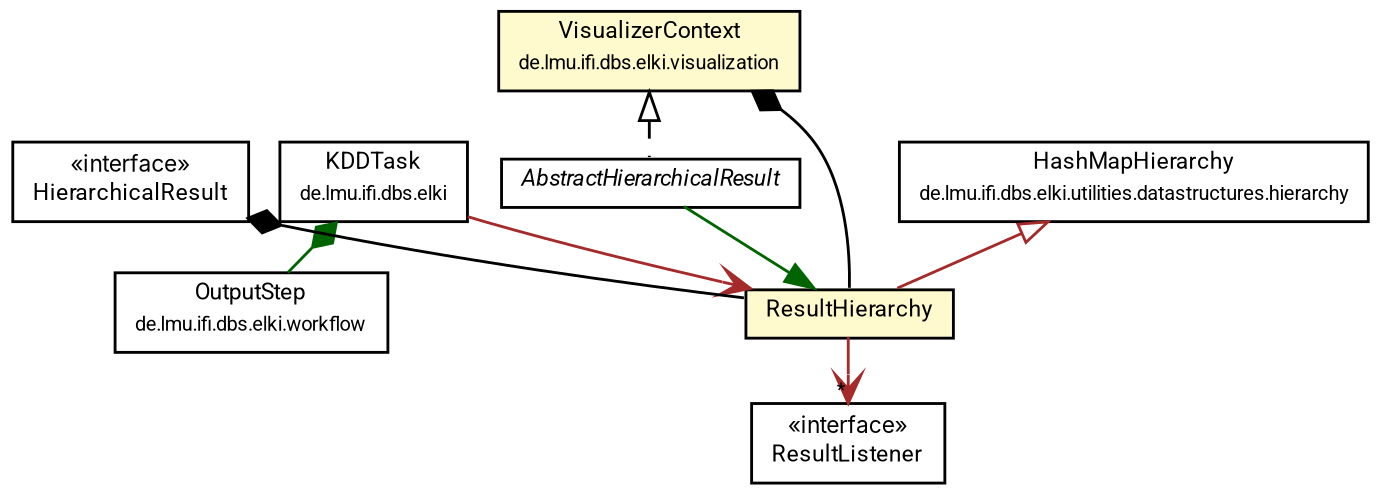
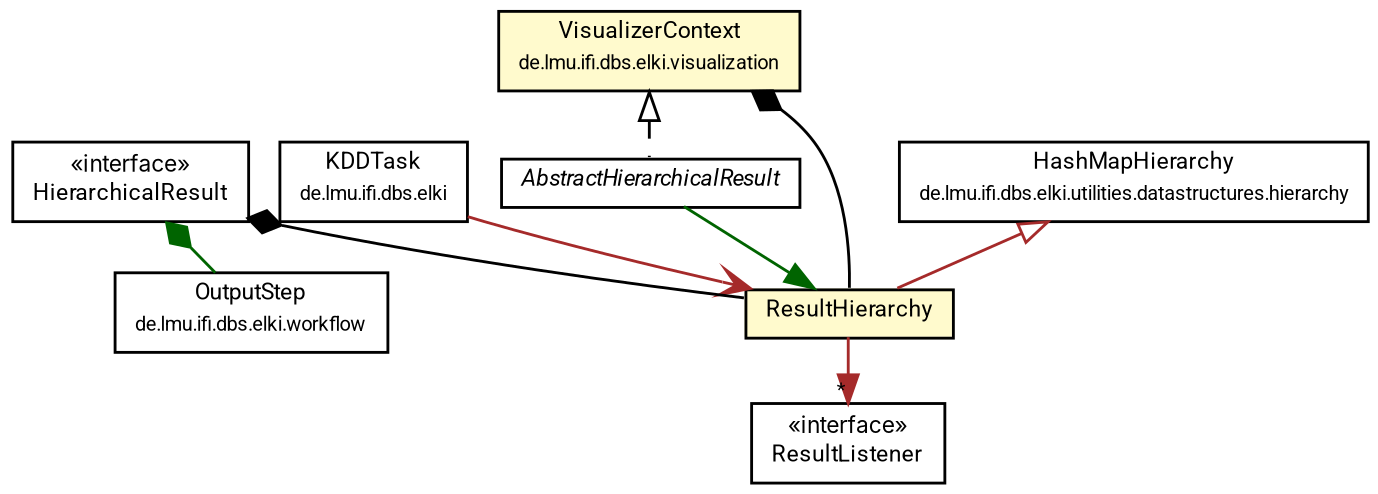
(300, 260) -> (203, 260)
(848, 356) -> (848, 356)
